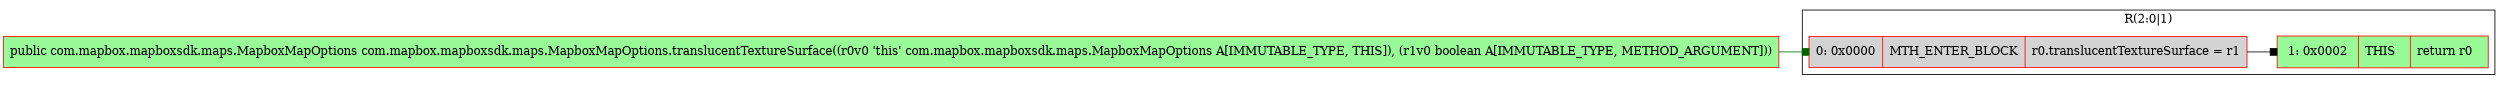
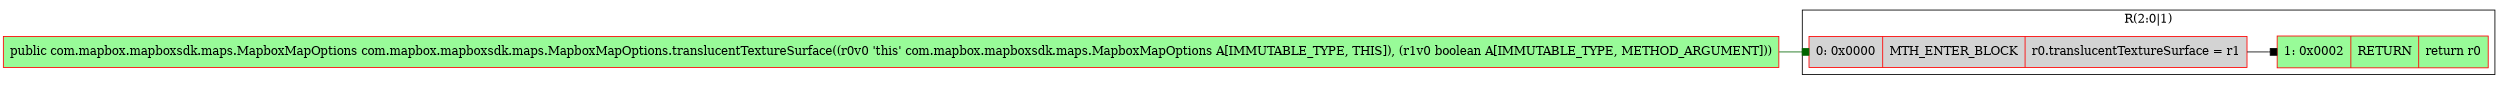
(2381, 52) -> (2385, 52)
